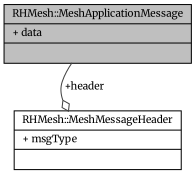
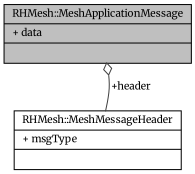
(63, 80) -> (109, 93)
